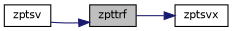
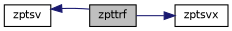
(65, 23) -> (76, 8)
